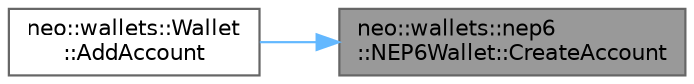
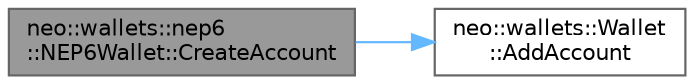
(288, 42) -> (384, 42)
